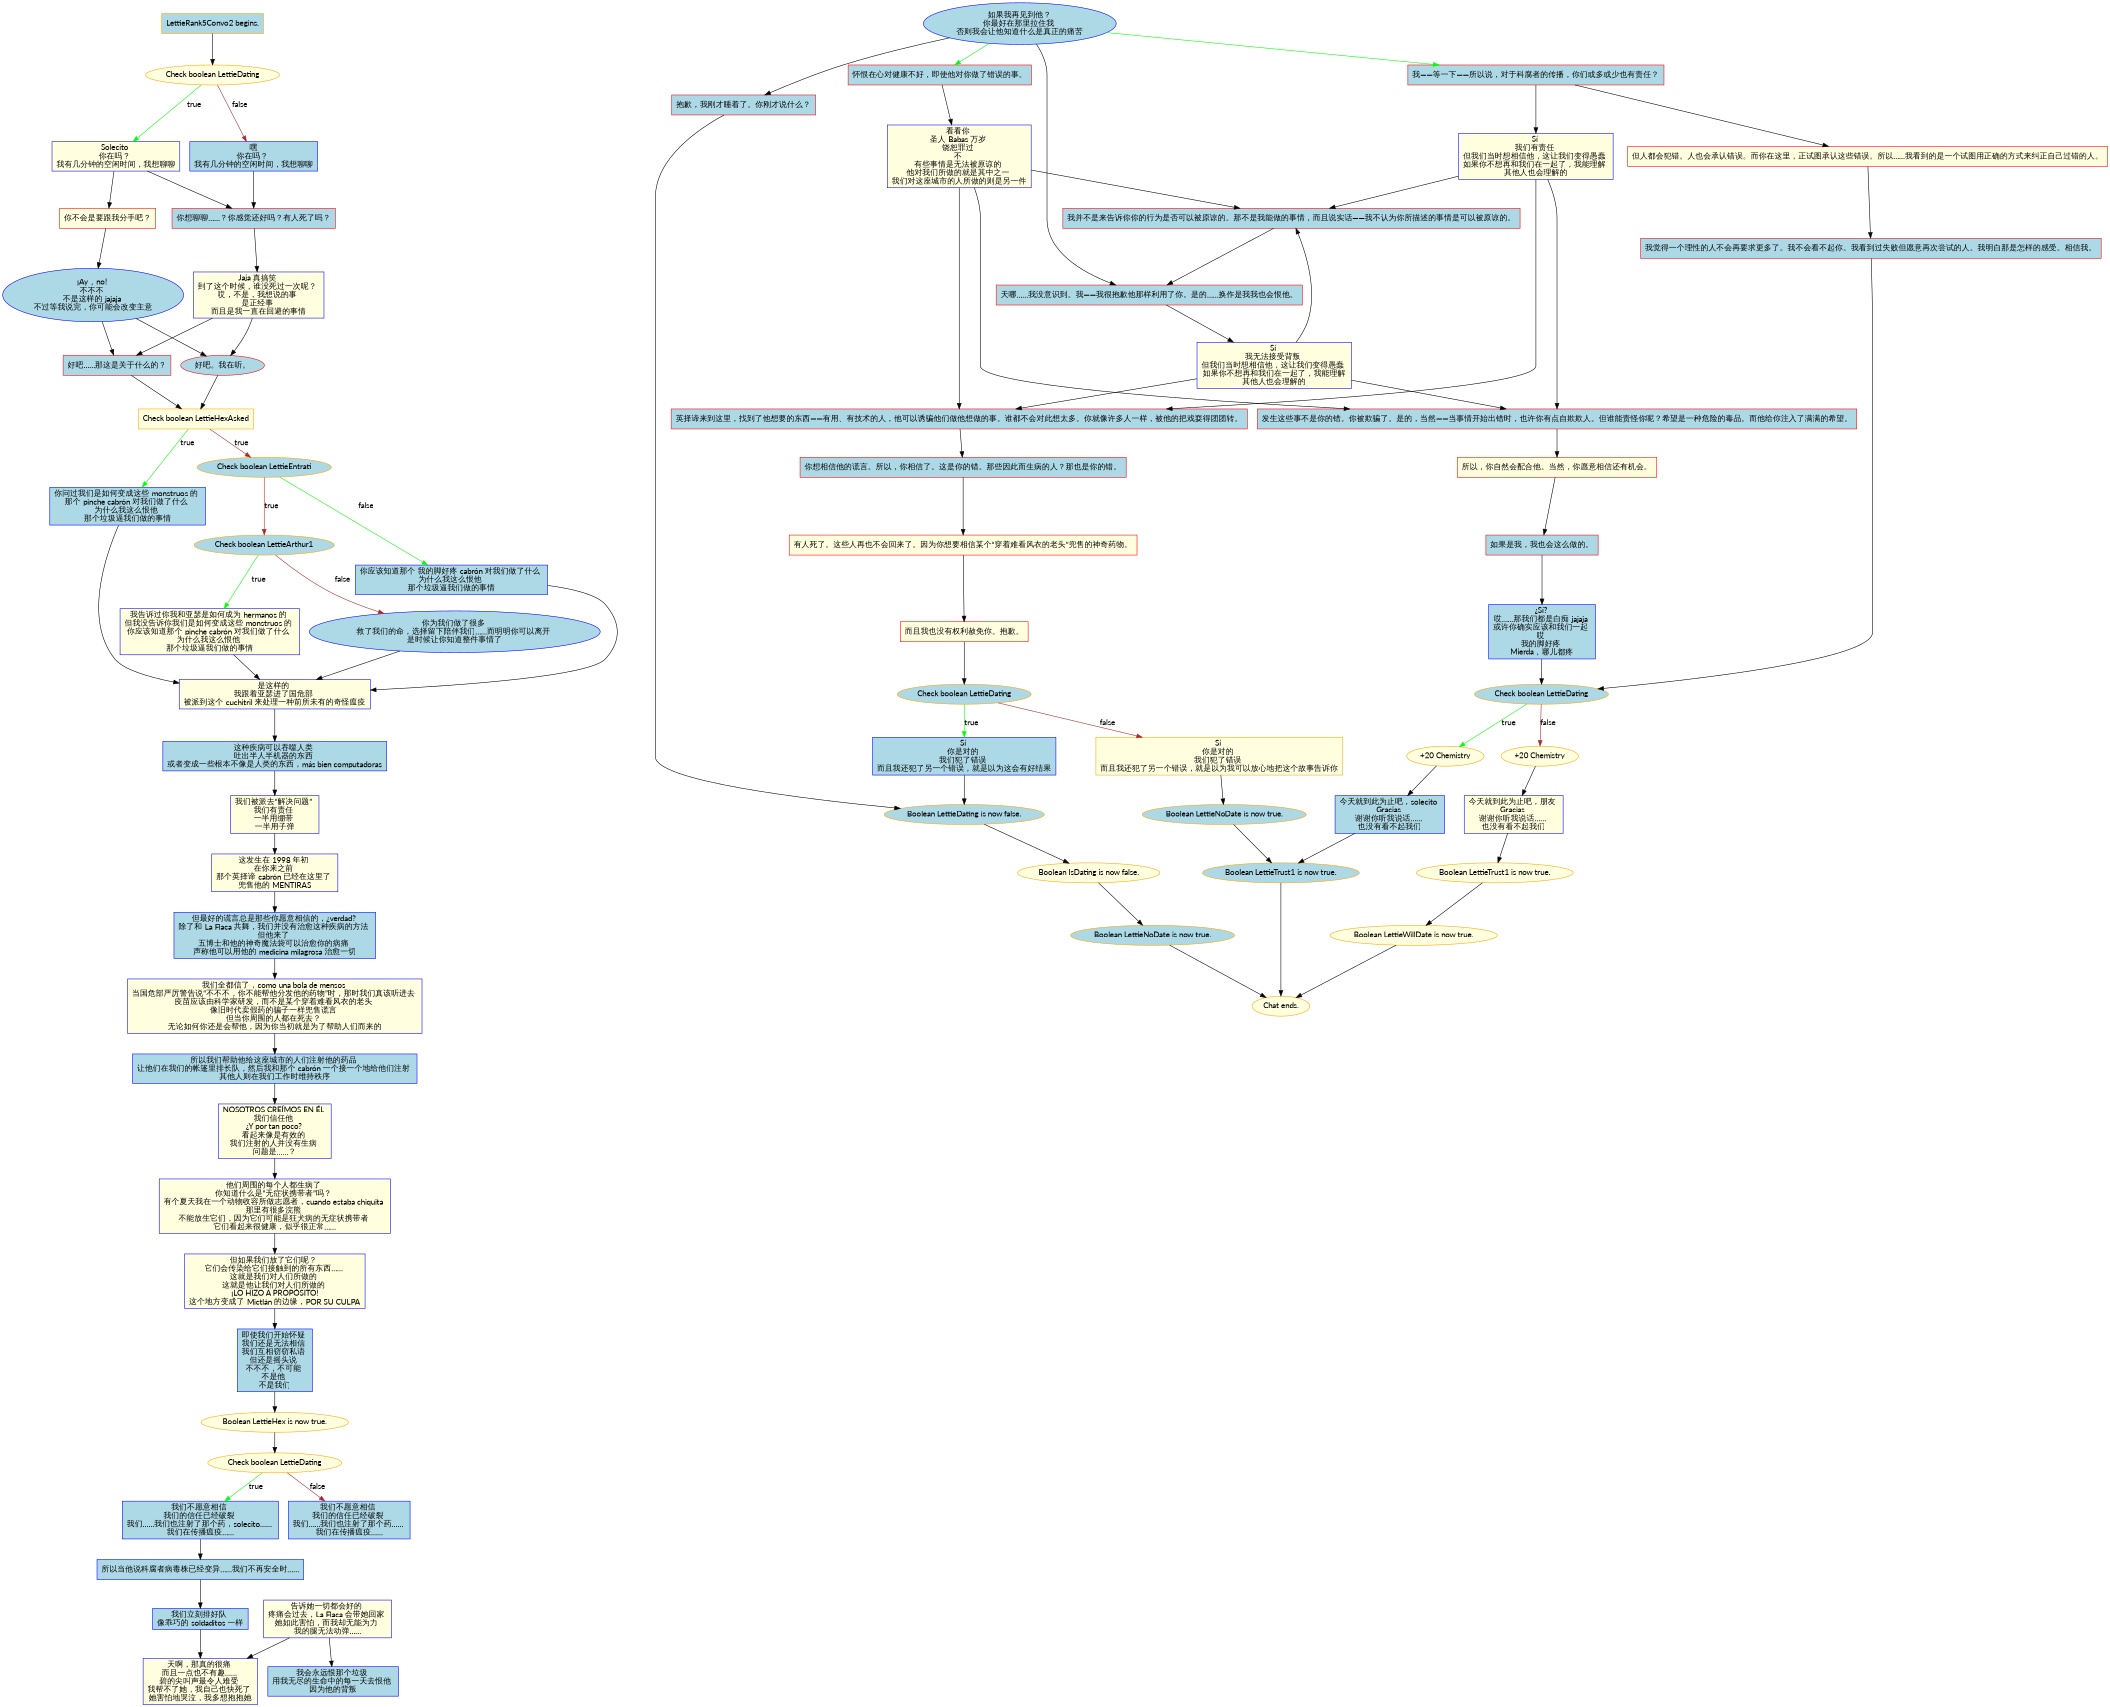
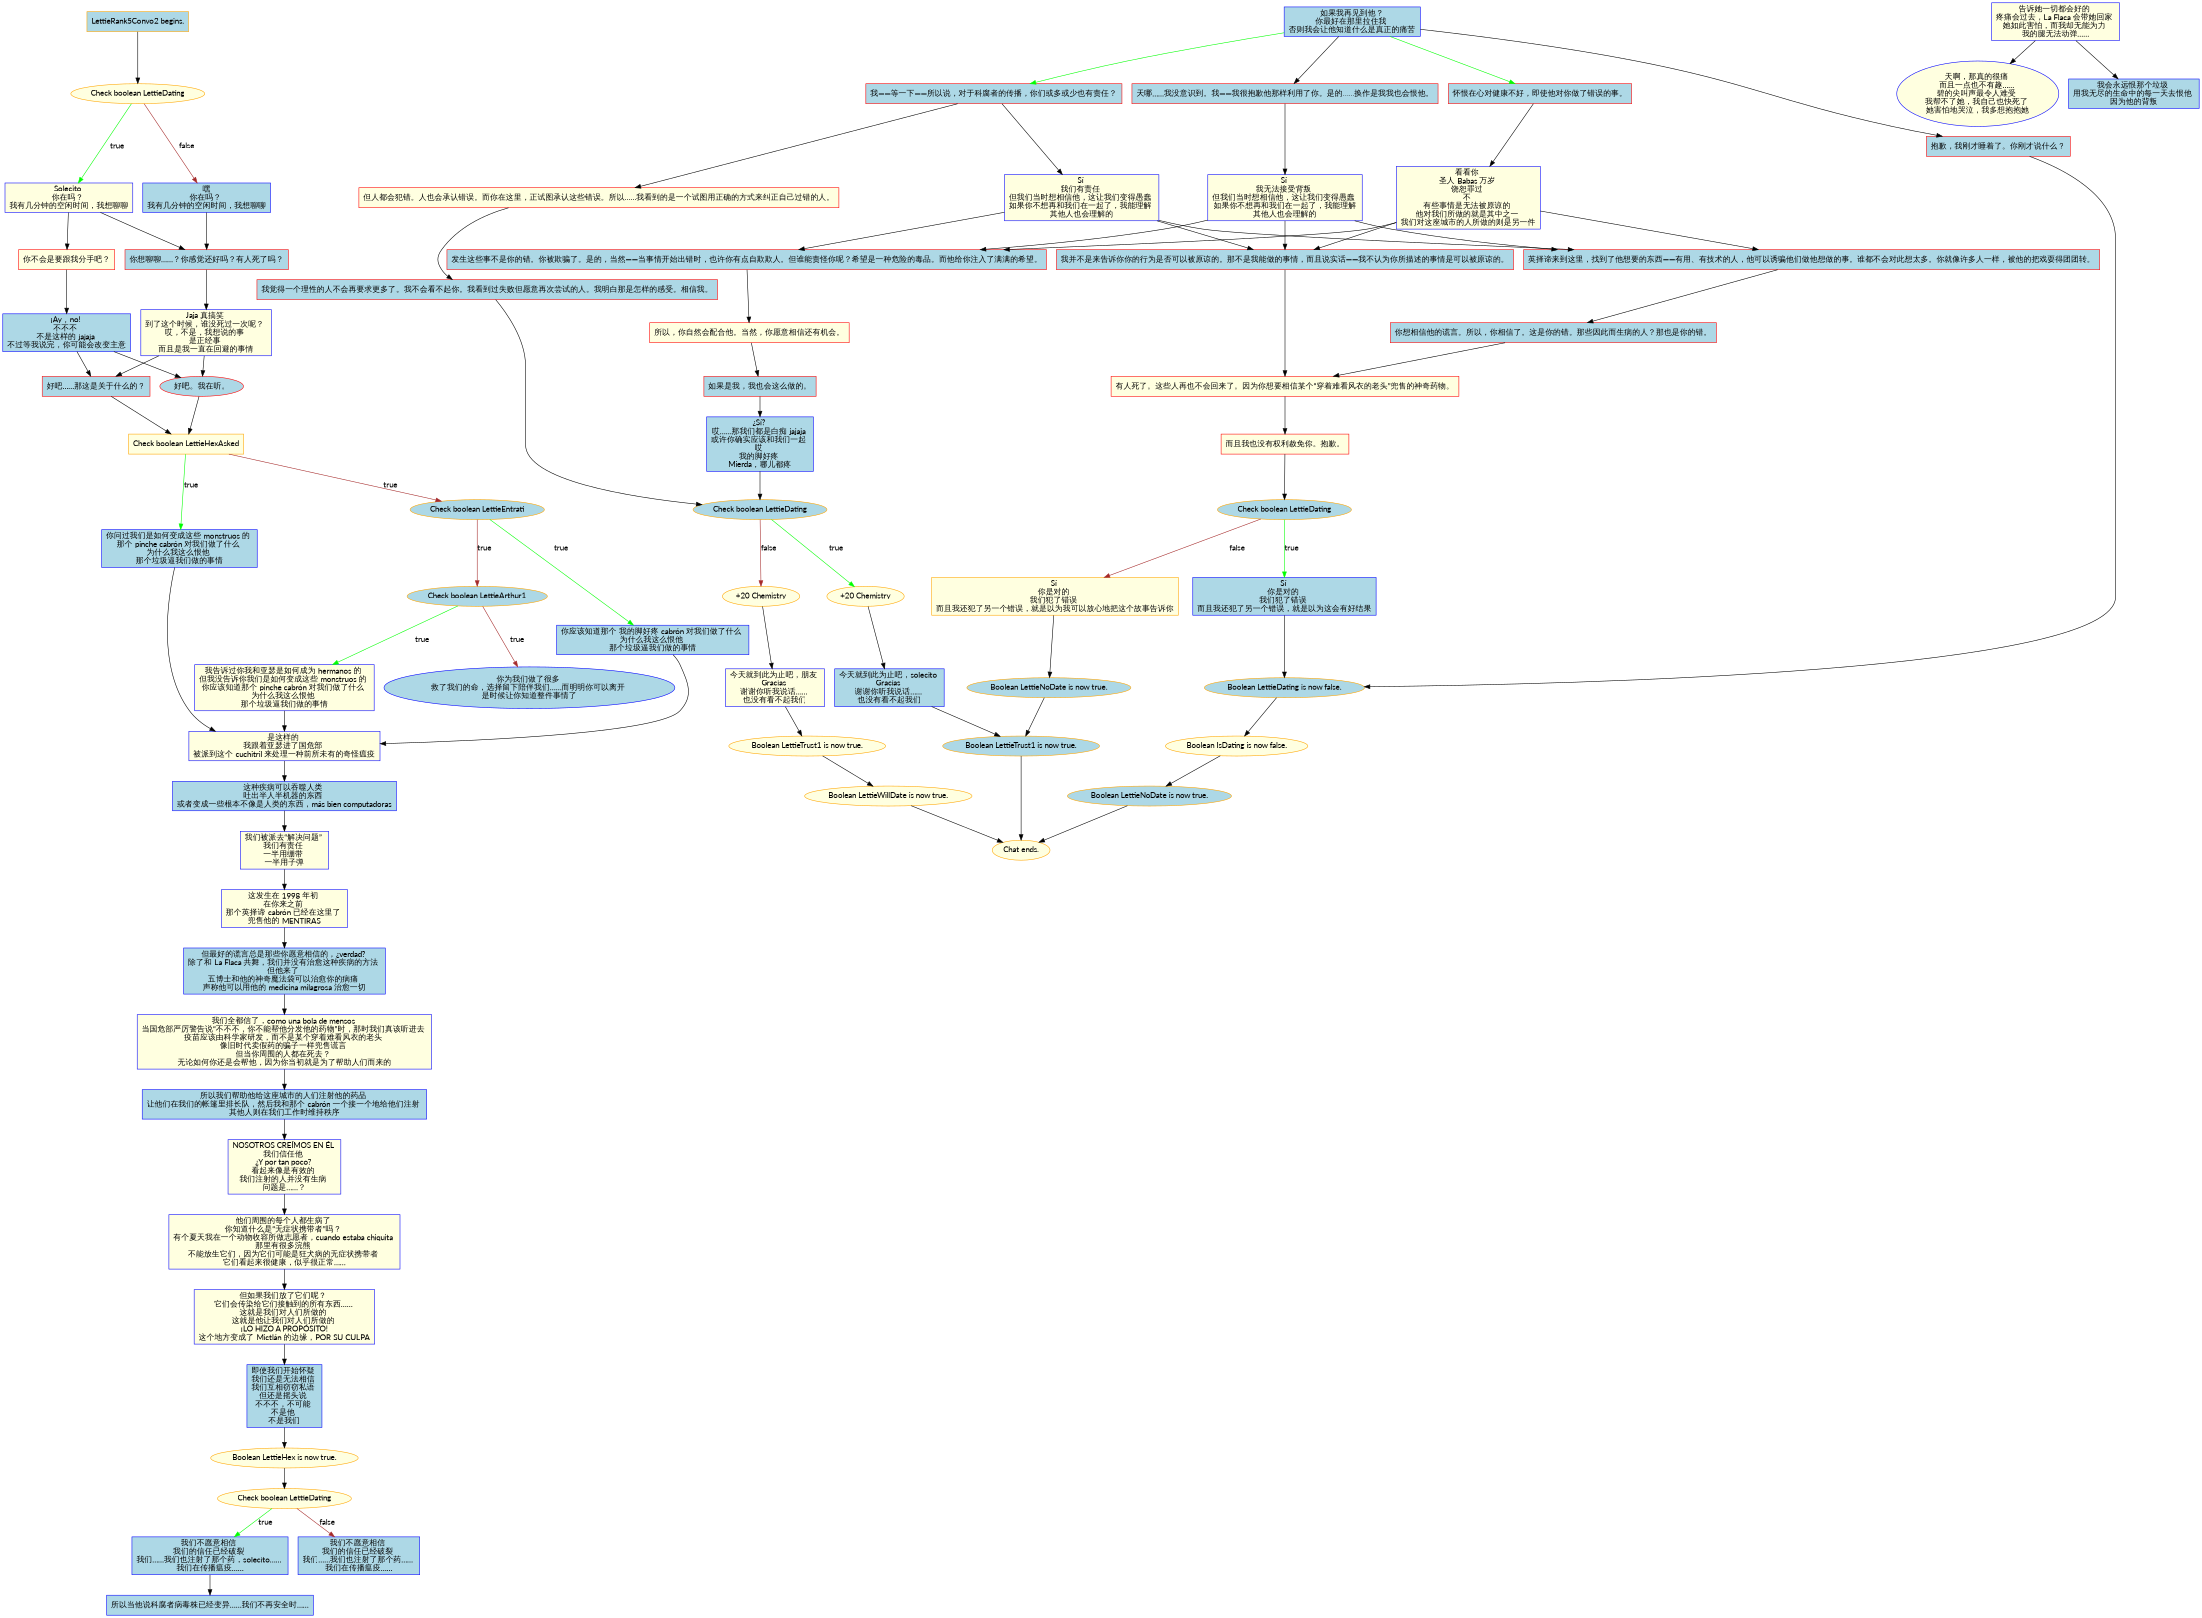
(1020, 24) -> (1352, 22)
(1223, 255) -> (1285, 320)
(93, 295) -> (67, 333)
(366, 506) -> (561, 549)
(343, 580) -> (517, 640)
(361, 664) -> none
(200, 1619) -> none
(200, 1681) -> (1978, 94)
